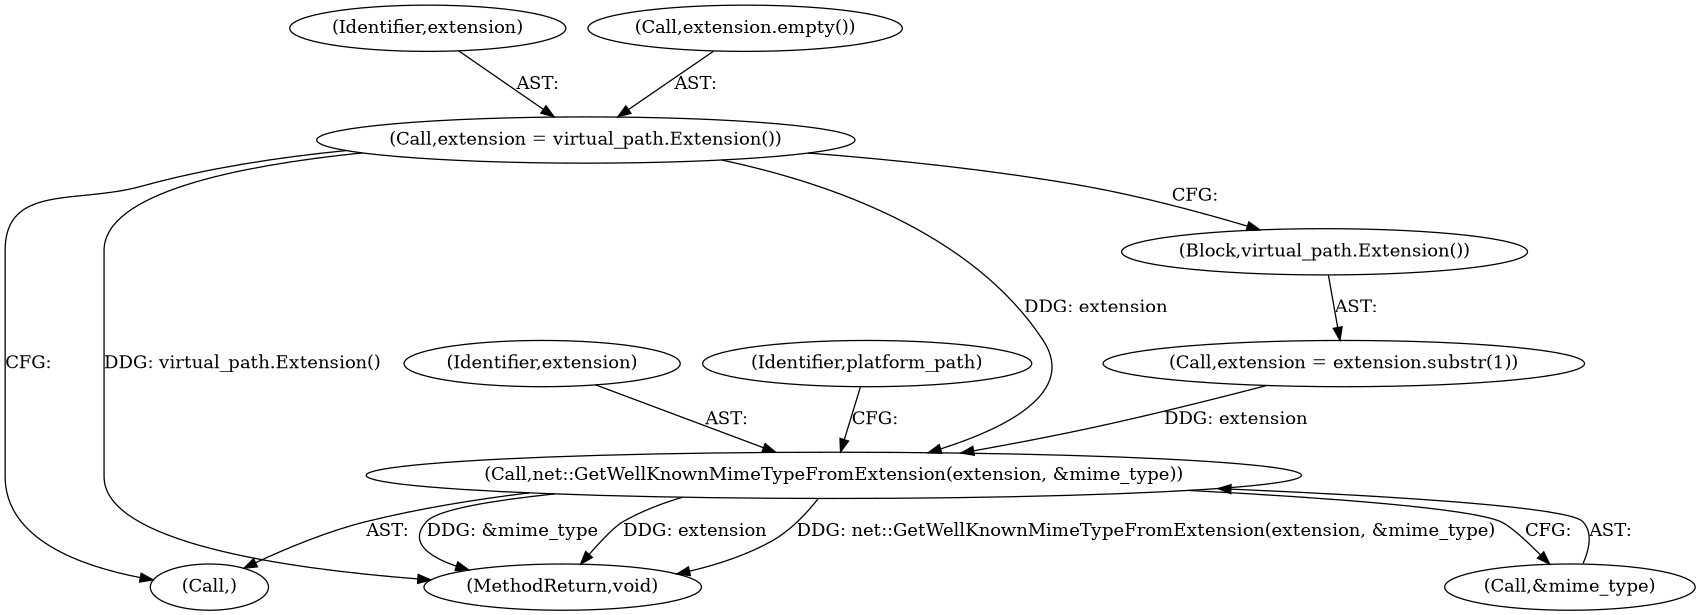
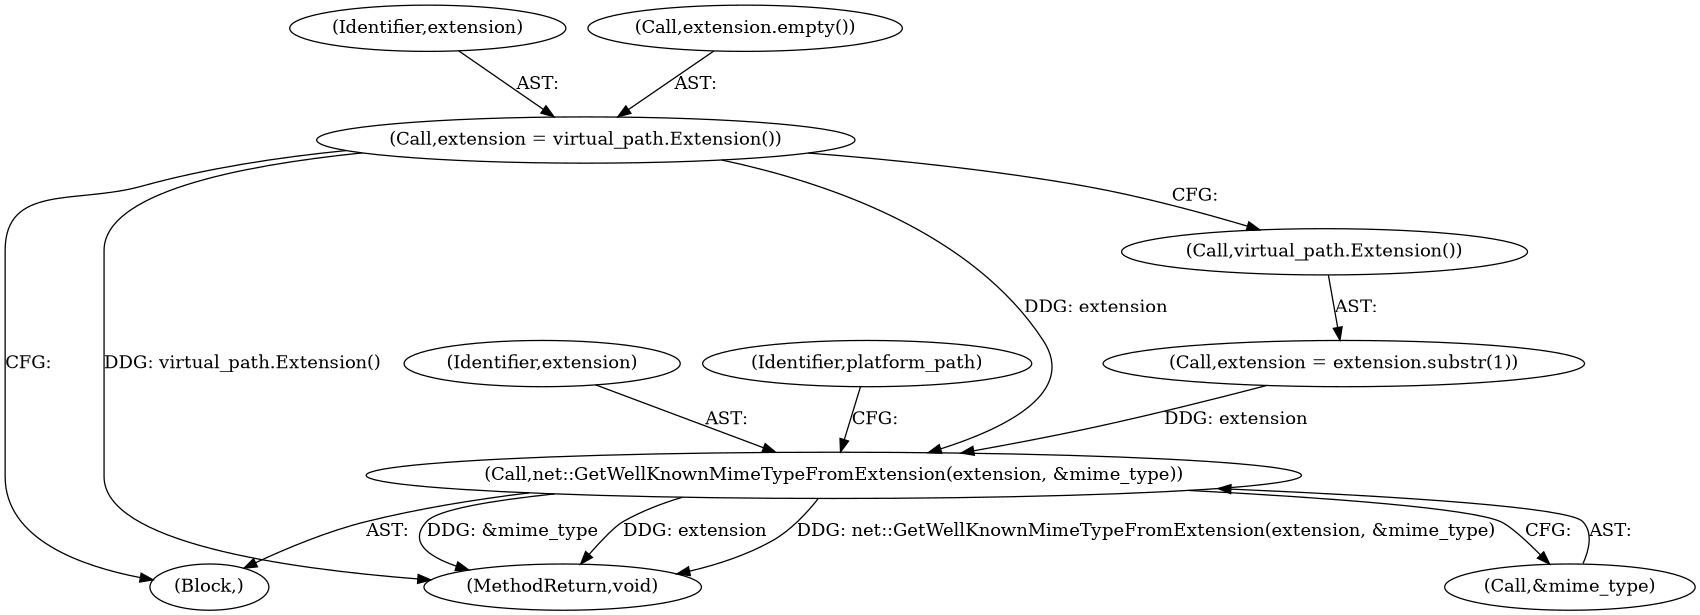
(1325, 252) -> (1325, 252)
(209, 587) -> (209, 587)
